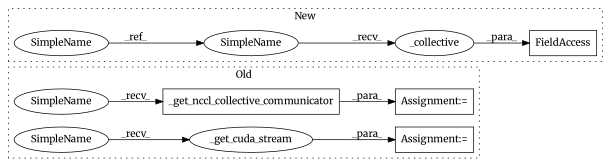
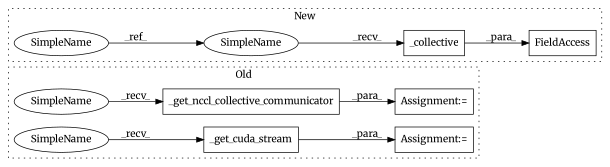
(434, 43) -> (434, 43)
(251, 140) -> (251, 140)
